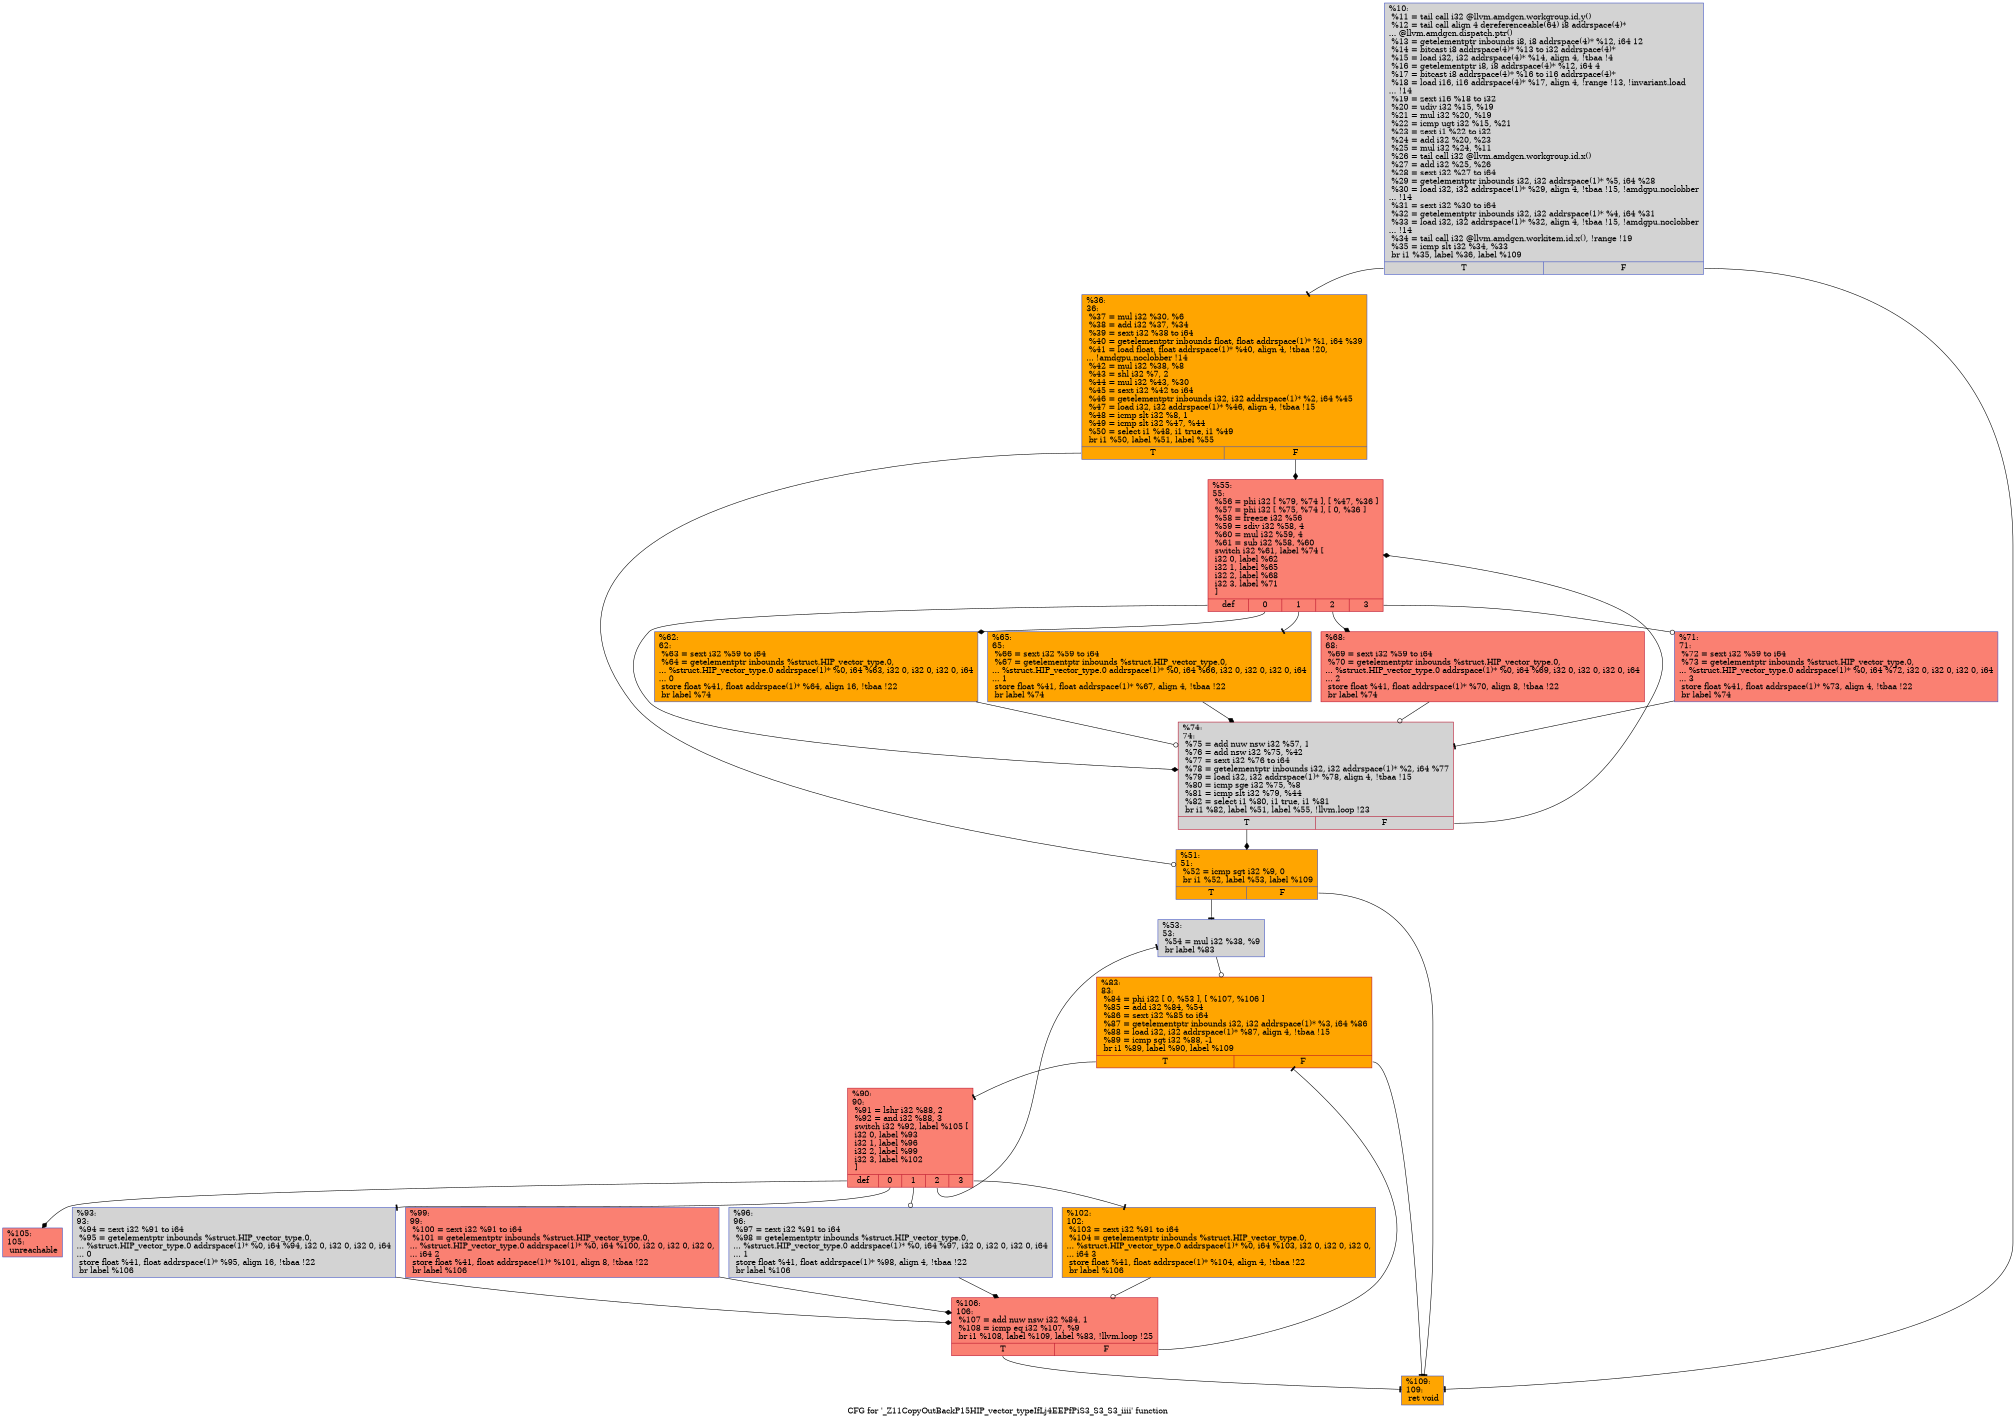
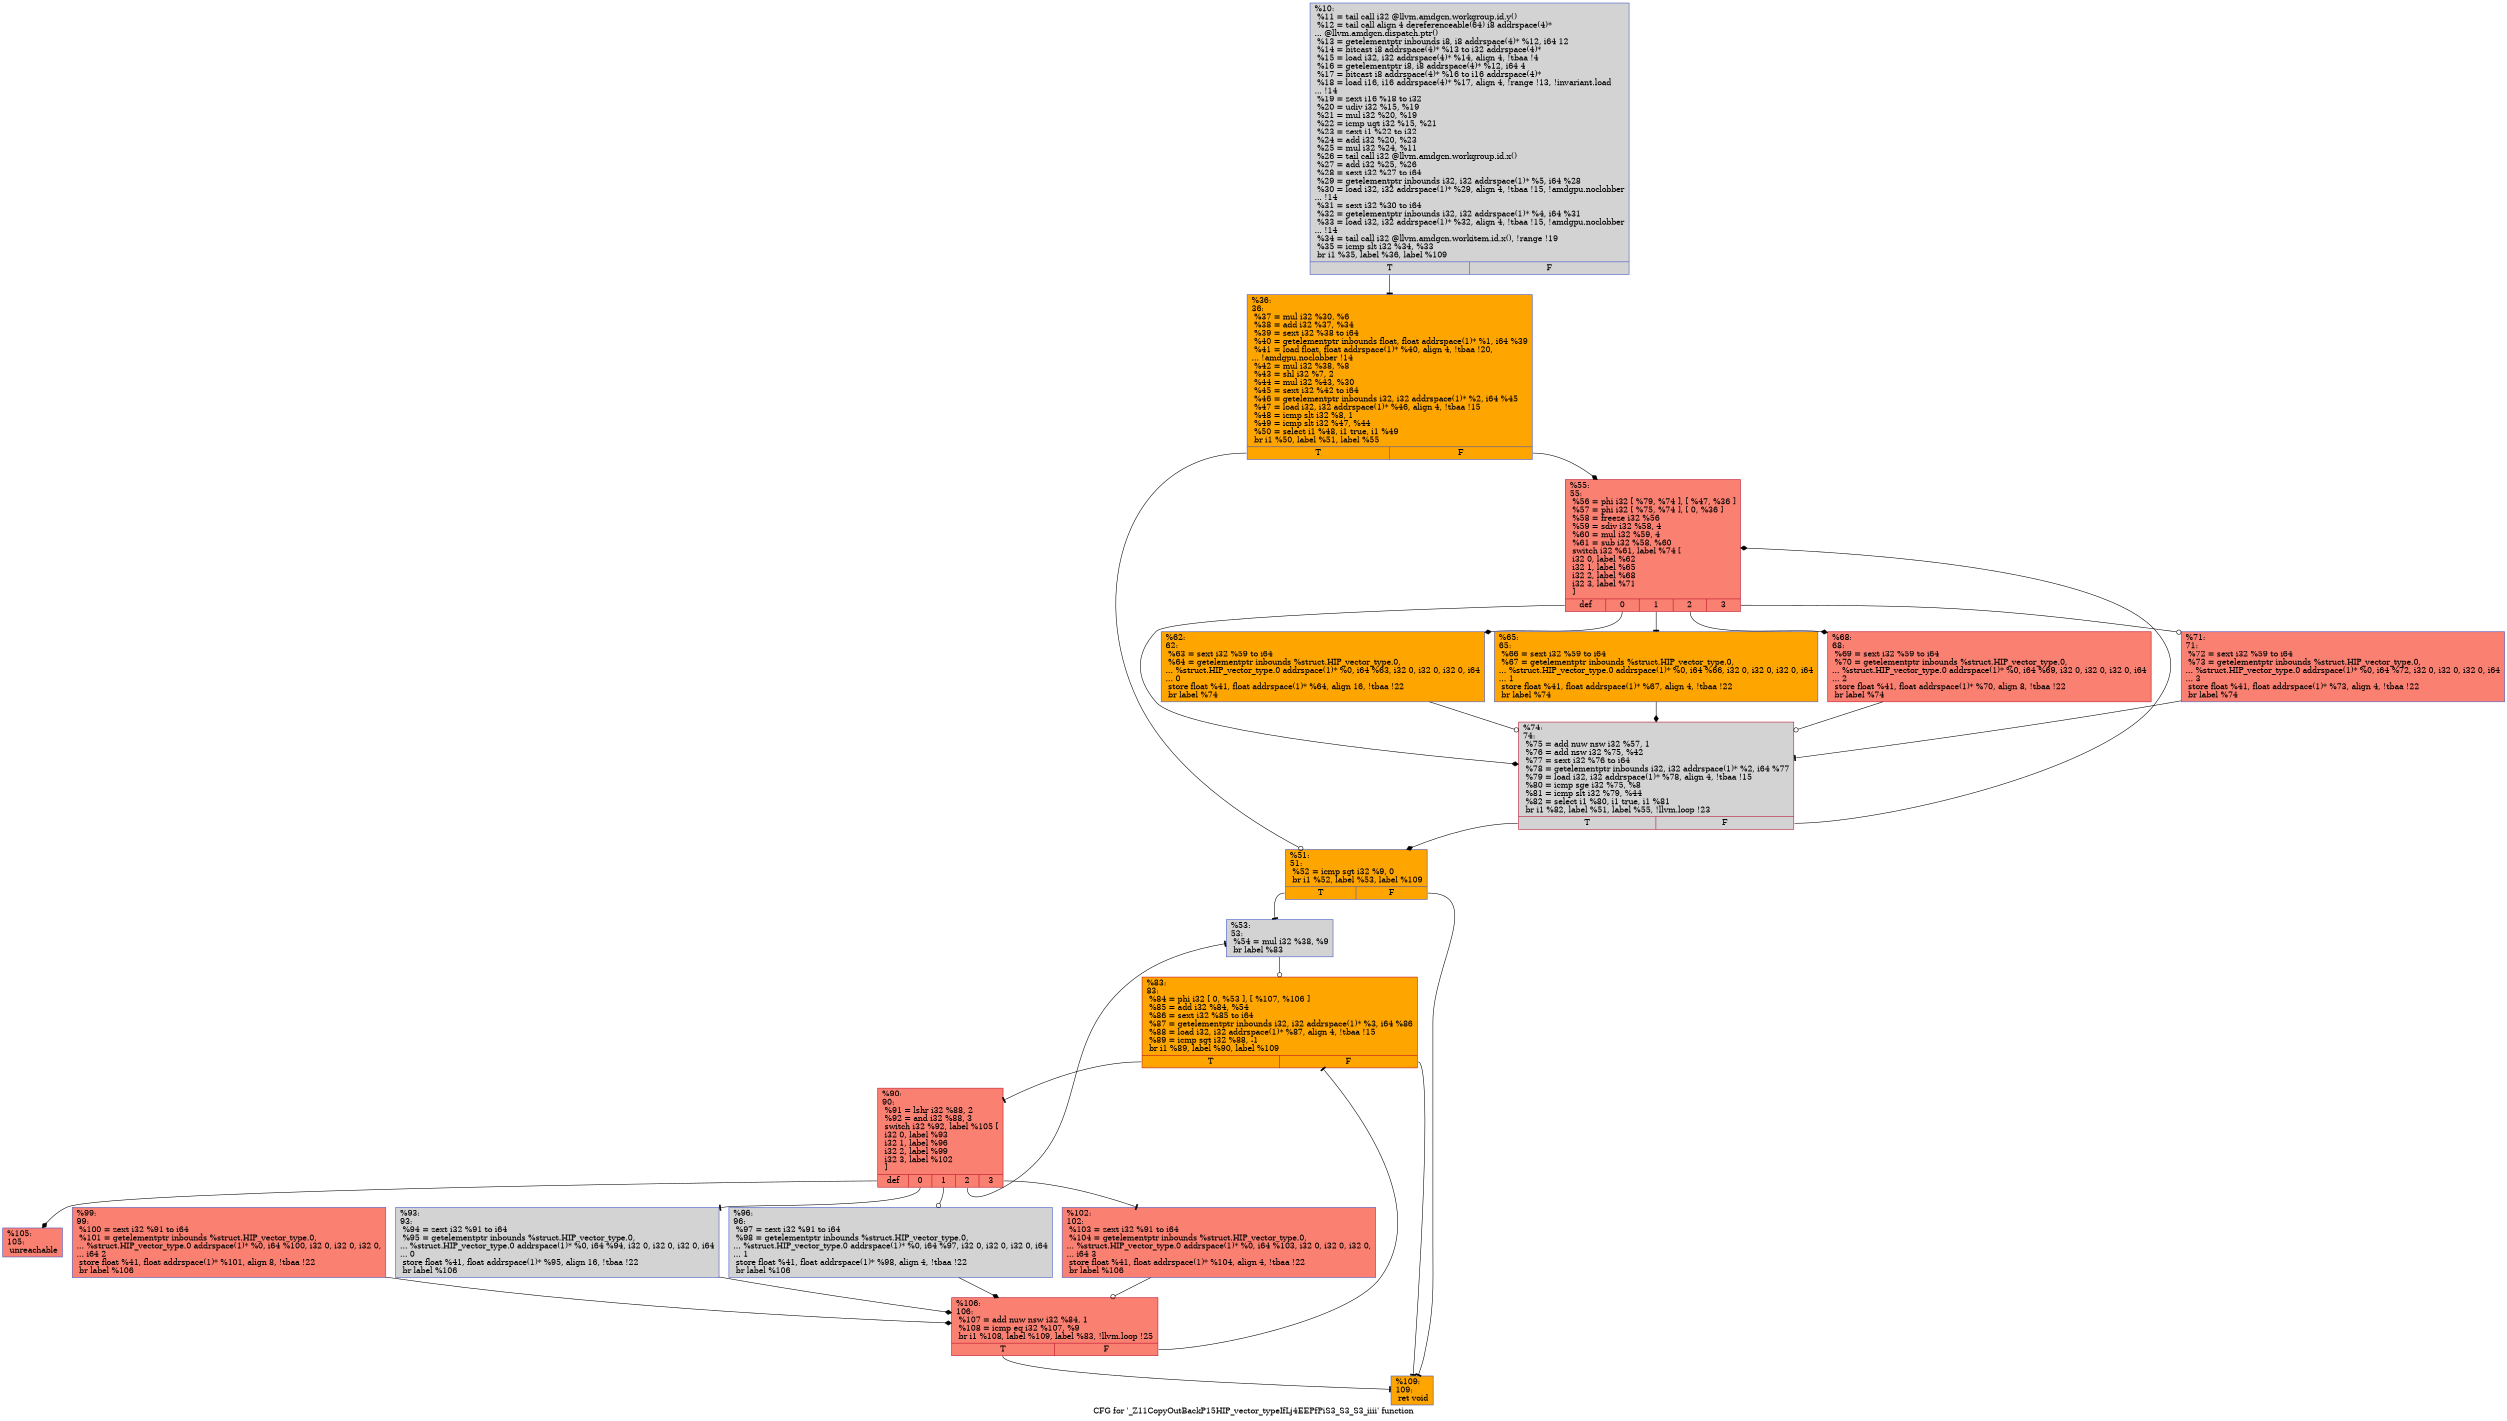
(2013, 963) -> none
(1219, 1242) -> (1219, 1242)
